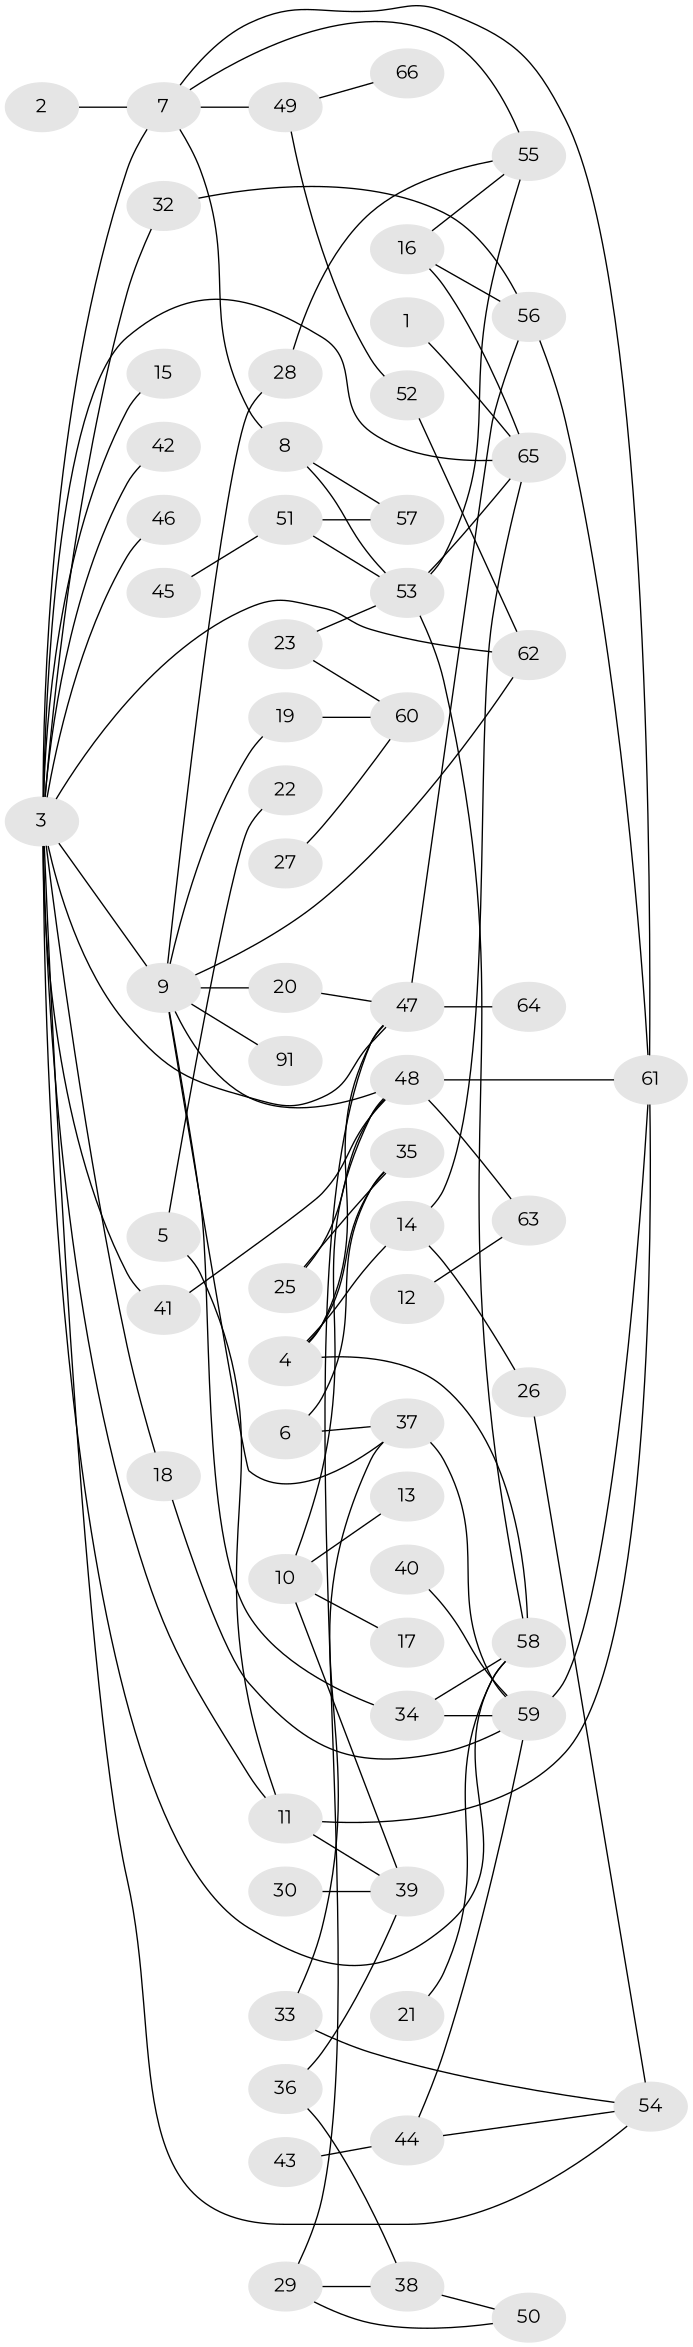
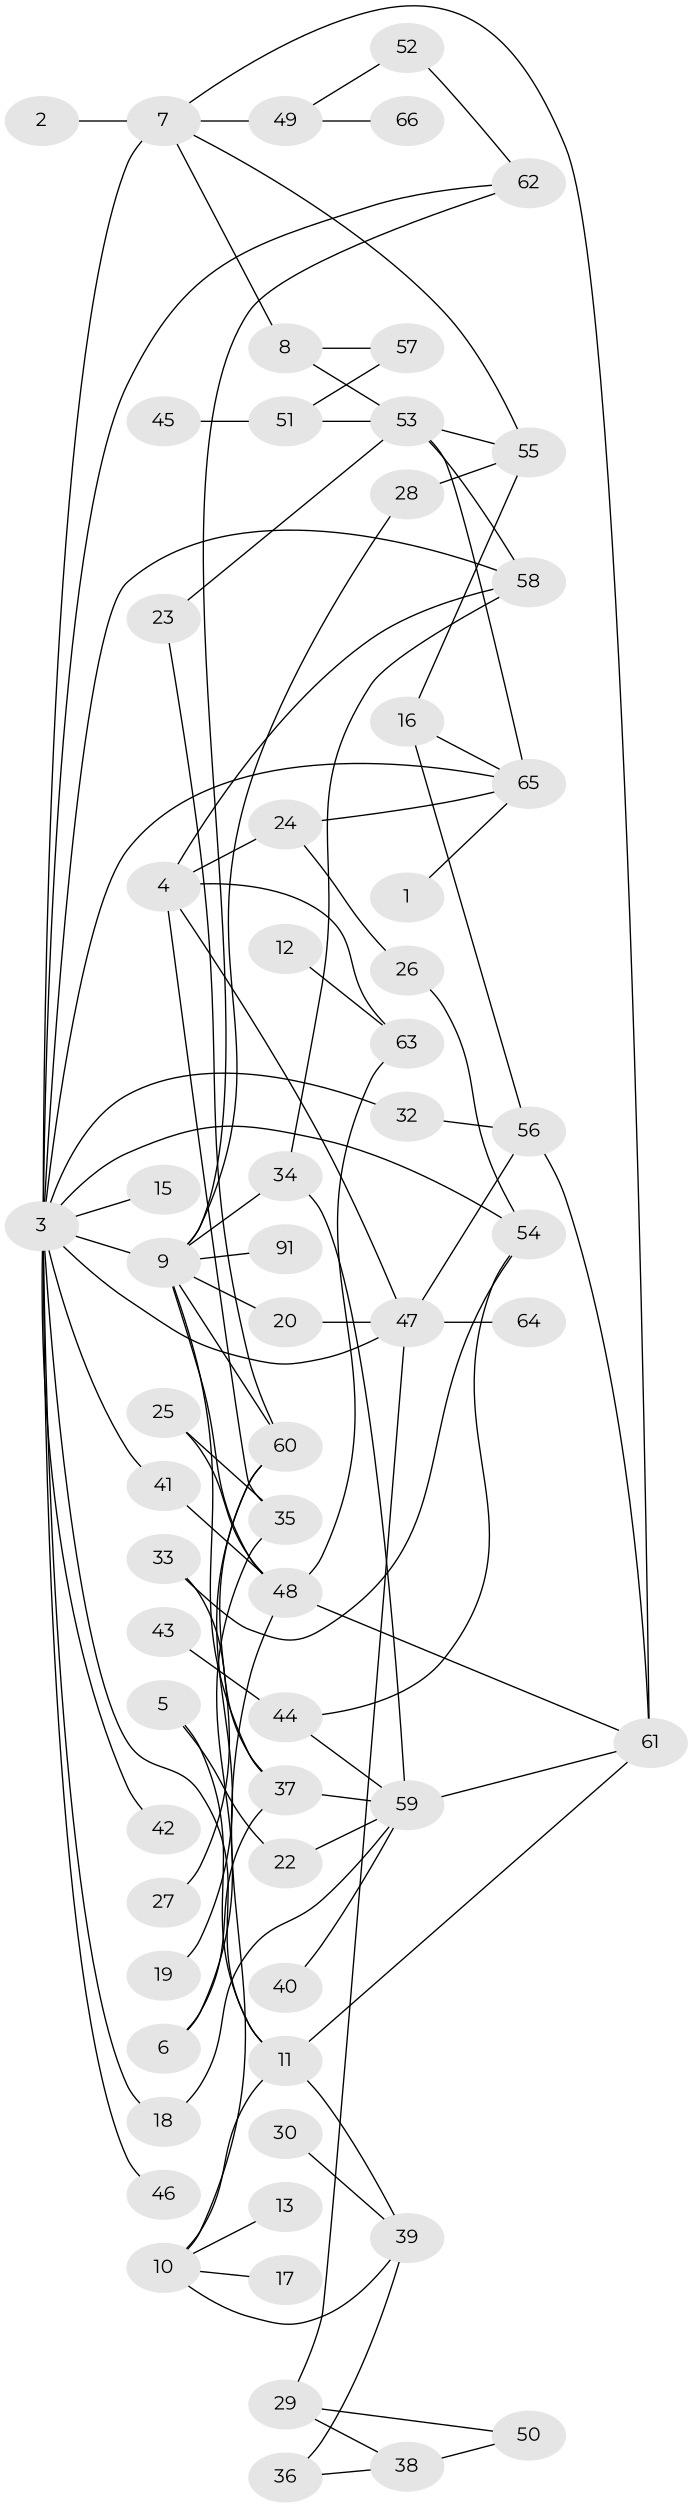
(205, 845) -> (216, 1341)
none -> (318, 910)
(407, 1226) -> (285, 825)
none -> (346, 1834)
(407, 2016) -> none
none -> (225, 2164)
